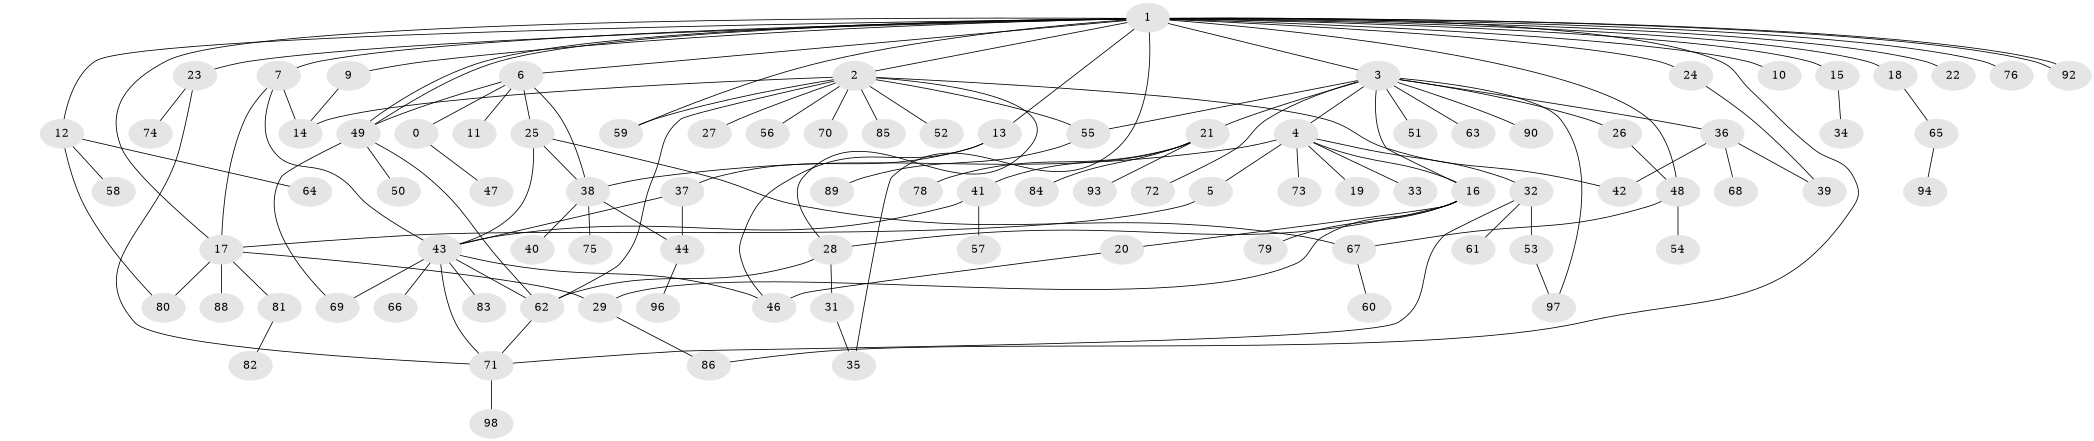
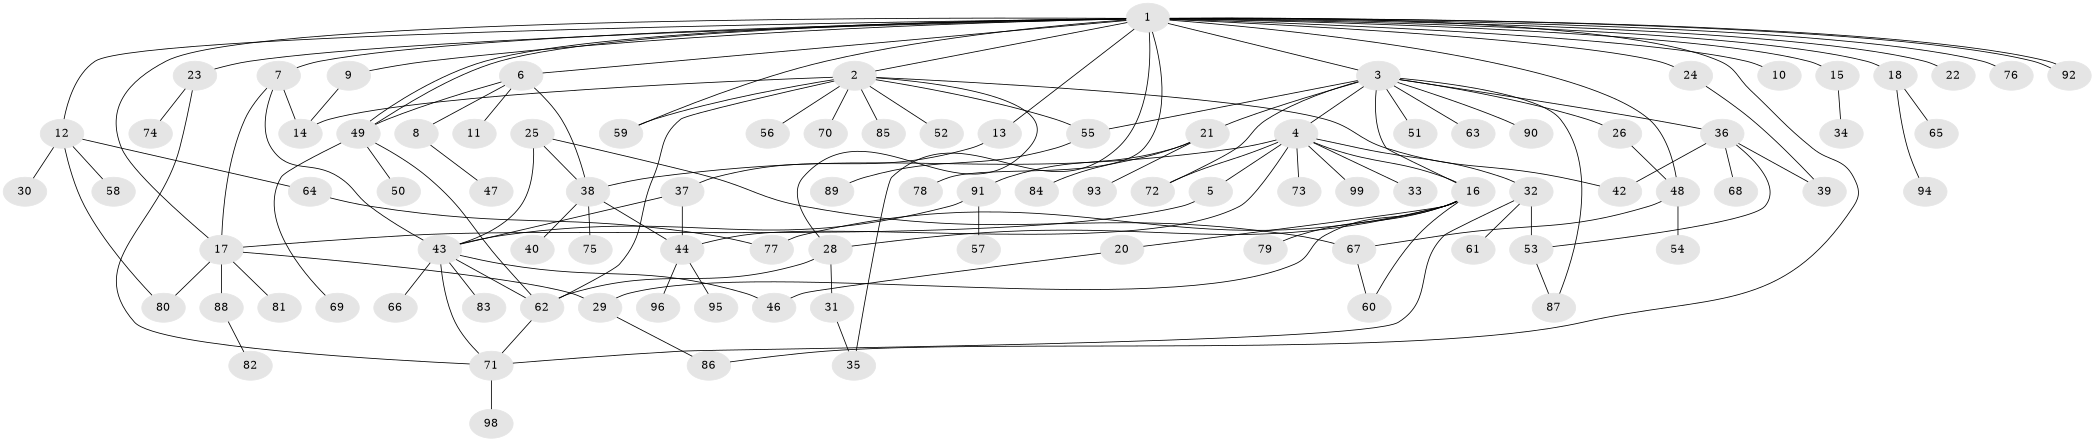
(527, 105) -> none
(416, 134) -> (416, 134)
(710, 134) -> none
(1064, 162) -> (1141, 150)
none -> (1224, 162)
(1931, 163) -> (1904, 135)
(792, 178) -> none
none -> (25, 192)
(979, 192) -> (979, 192)
(1357, 192) -> (1357, 192)
none -> (1697, 226)
none -> (1010, 234)
none -> (1407, 247)
none -> (772, 250)
(389, 279) -> none
none -> (716, 308)
(1554, 308) -> (1554, 308)
(265, 337) -> (236, 337)
